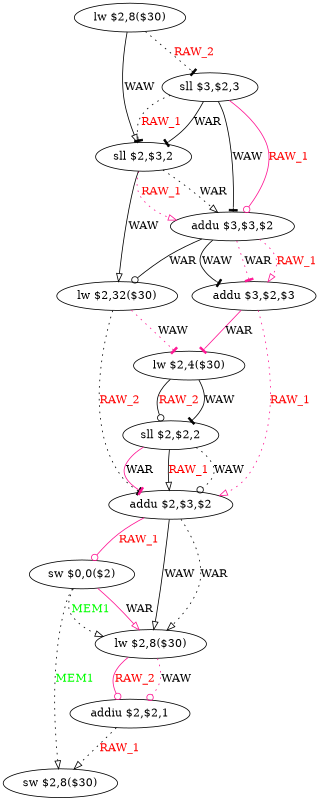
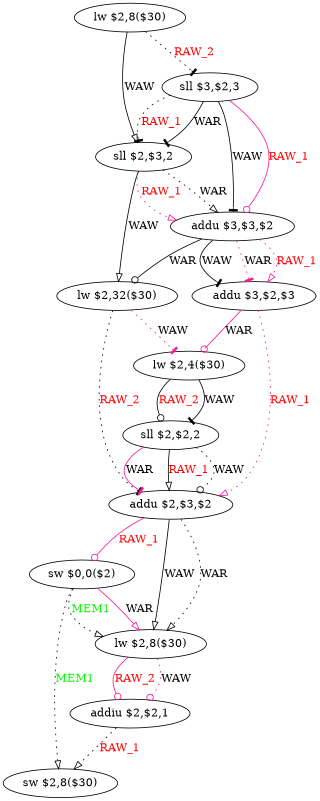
(223, 329) -> (223, 329)
